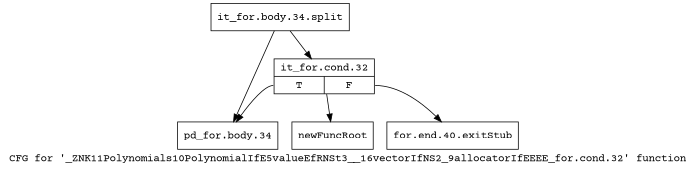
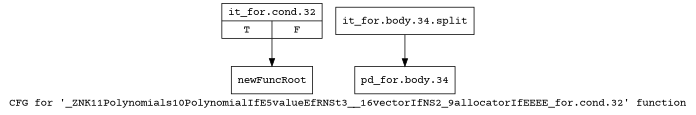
(298, 42) -> none
(255, 98) -> none
(453, 136) -> none
